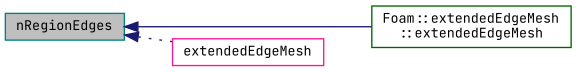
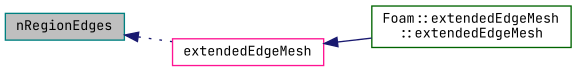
(255, 27) -> (355, 40)
